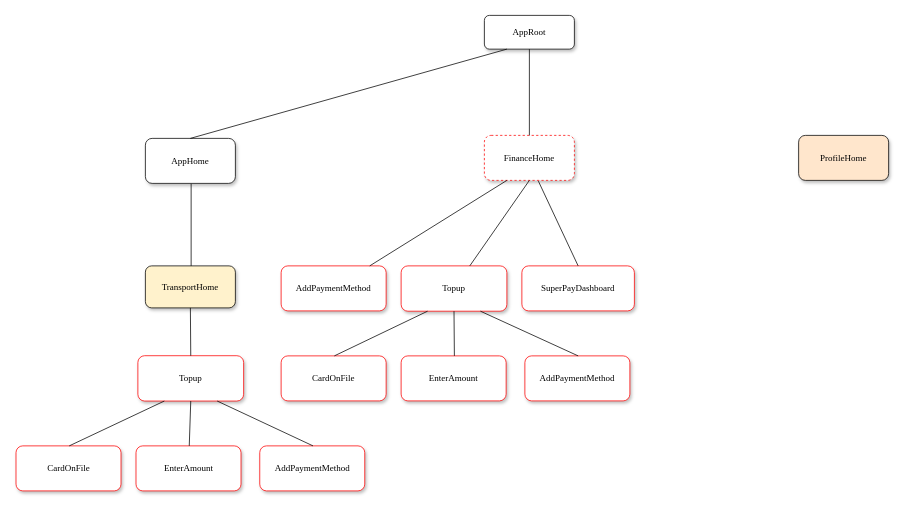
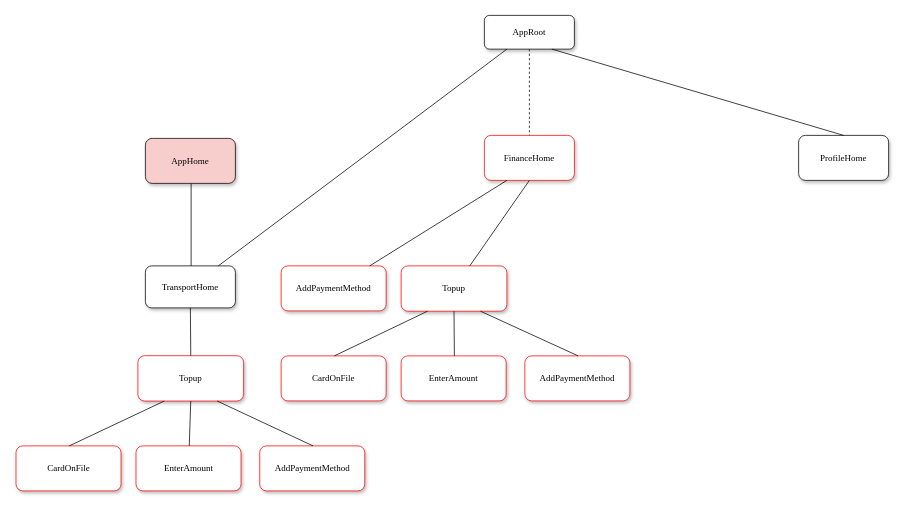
(529, 92) -> (529, 92)
none -> (698, 92)
(348, 94) -> (362, 158)
(529, 158) -> (529, 158)
(843, 158) -> (843, 158)
(190, 161) -> (190, 161)
(558, 223) -> none
(190, 287) -> (190, 287)
(578, 288) -> none
